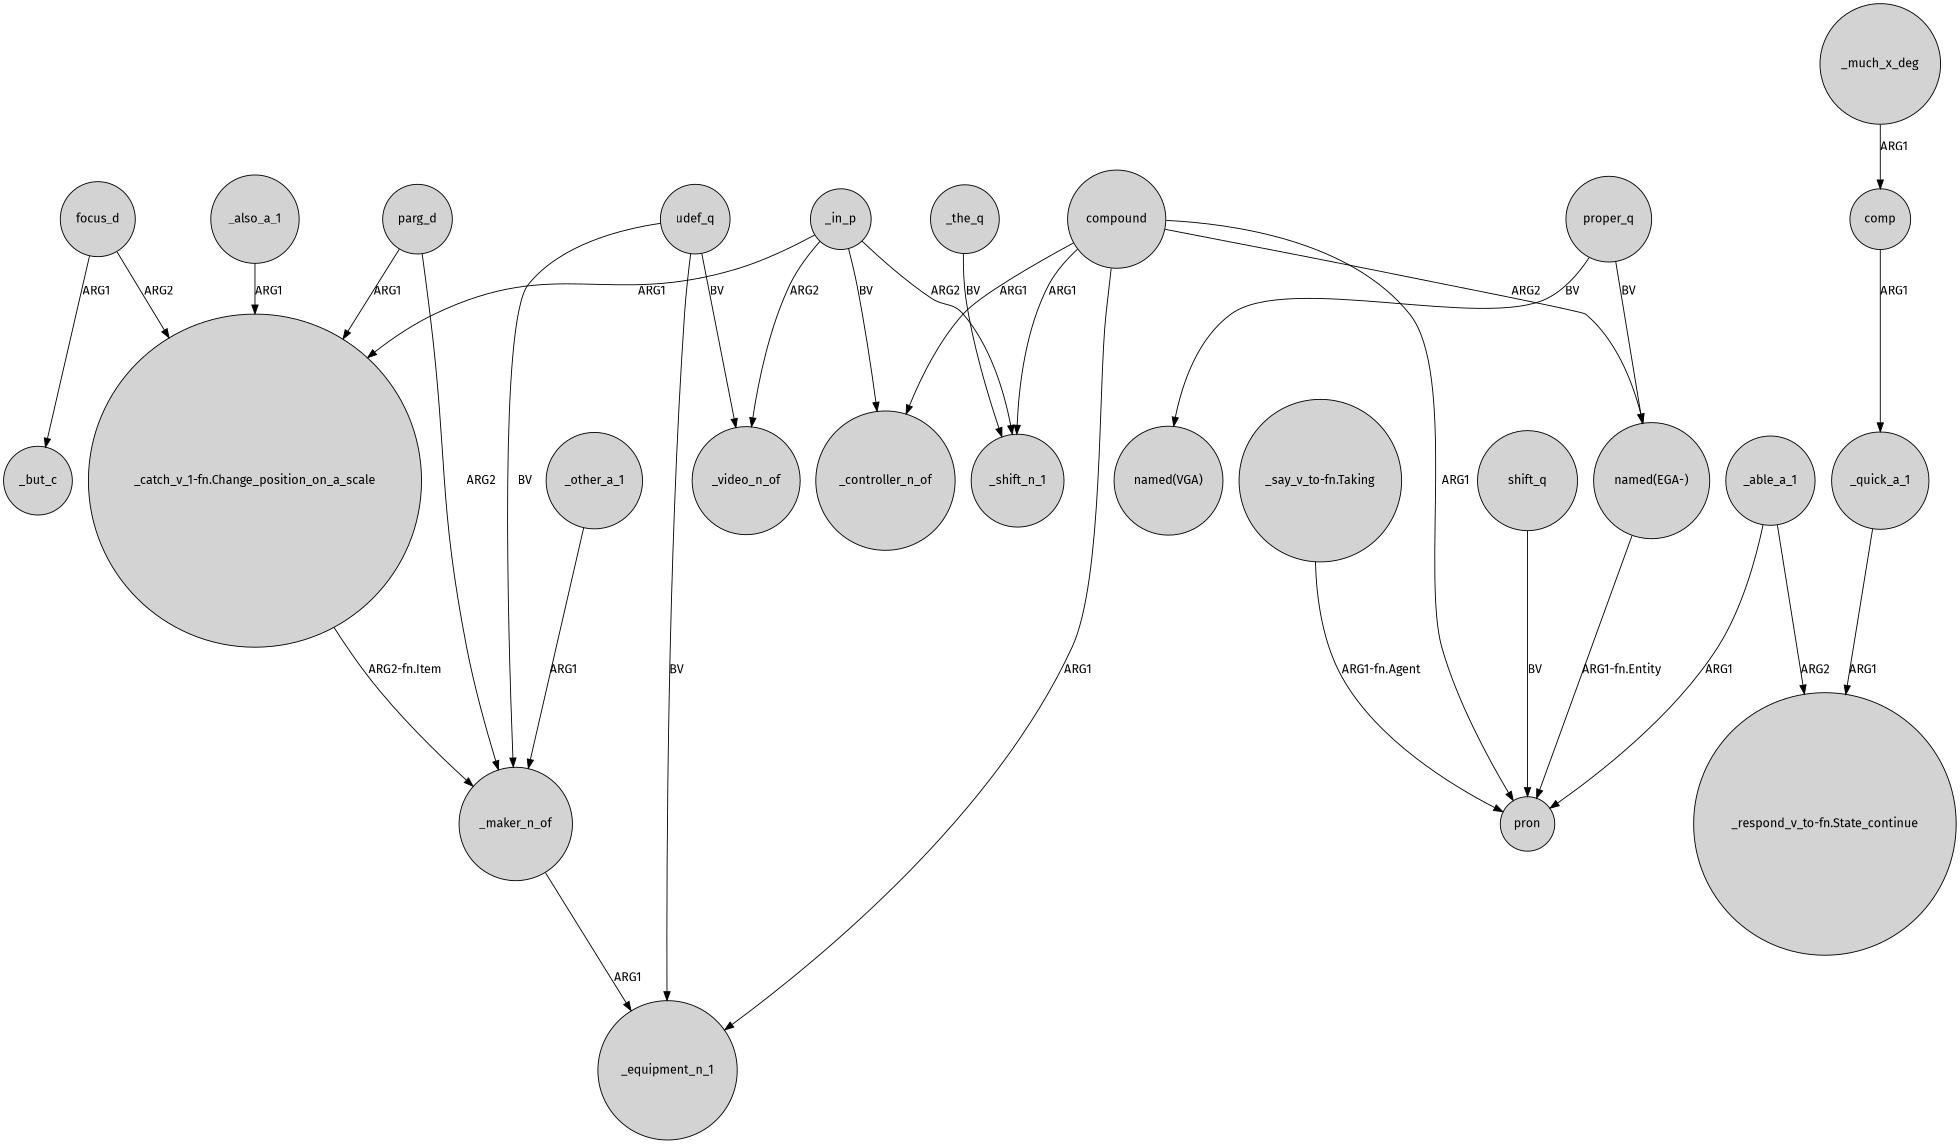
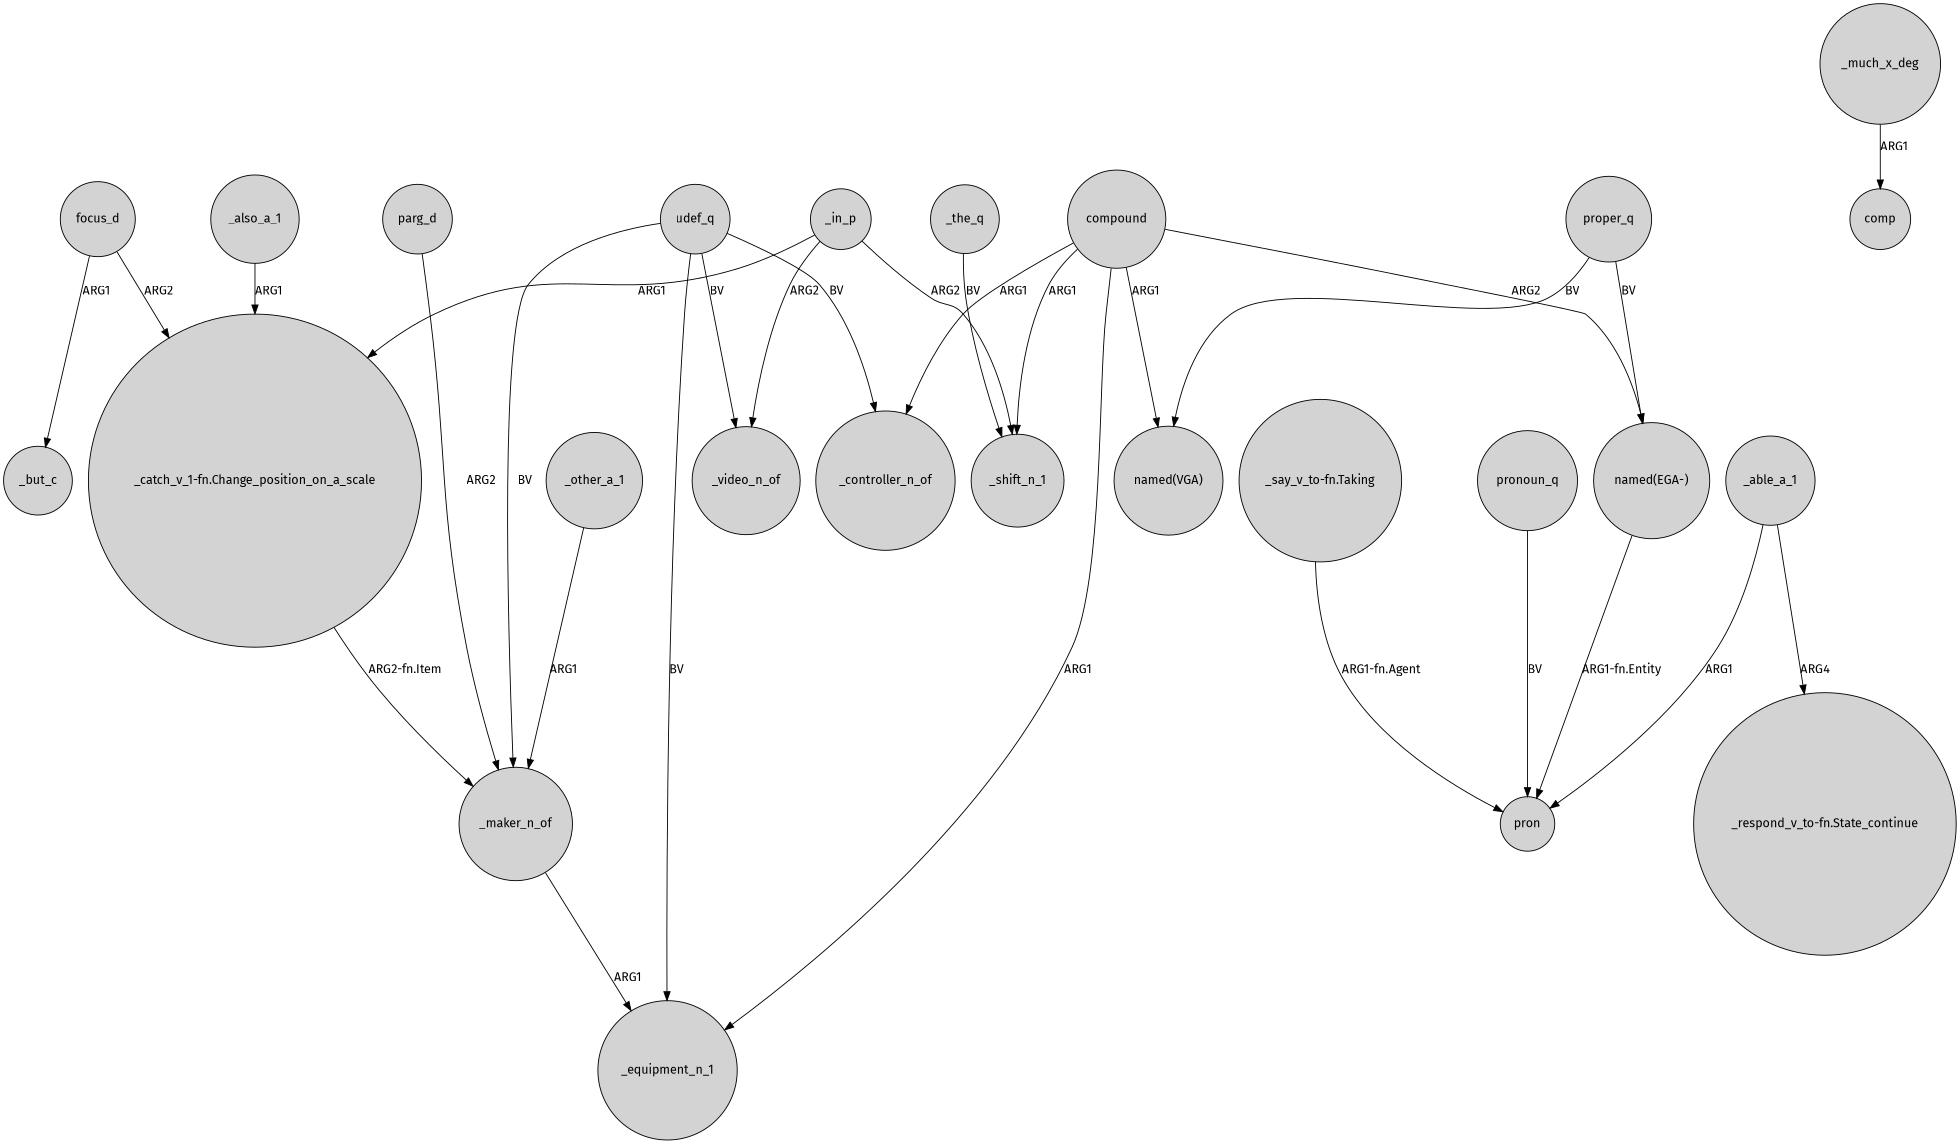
(374, 290) -> none
(864, 325) -> (827, 294)
(1435, 425) -> (1141, 343)
(1528, 481) -> (1528, 481)
(1880, 481) -> none
(1816, 670) -> (1816, 670)
